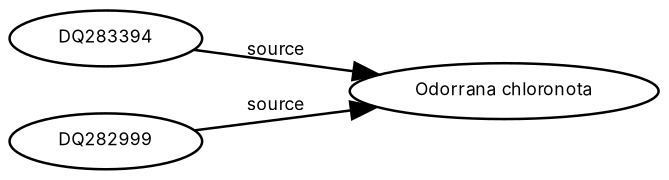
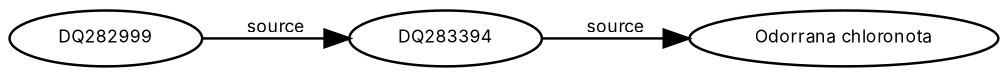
(273, 120) -> (263, 38)
